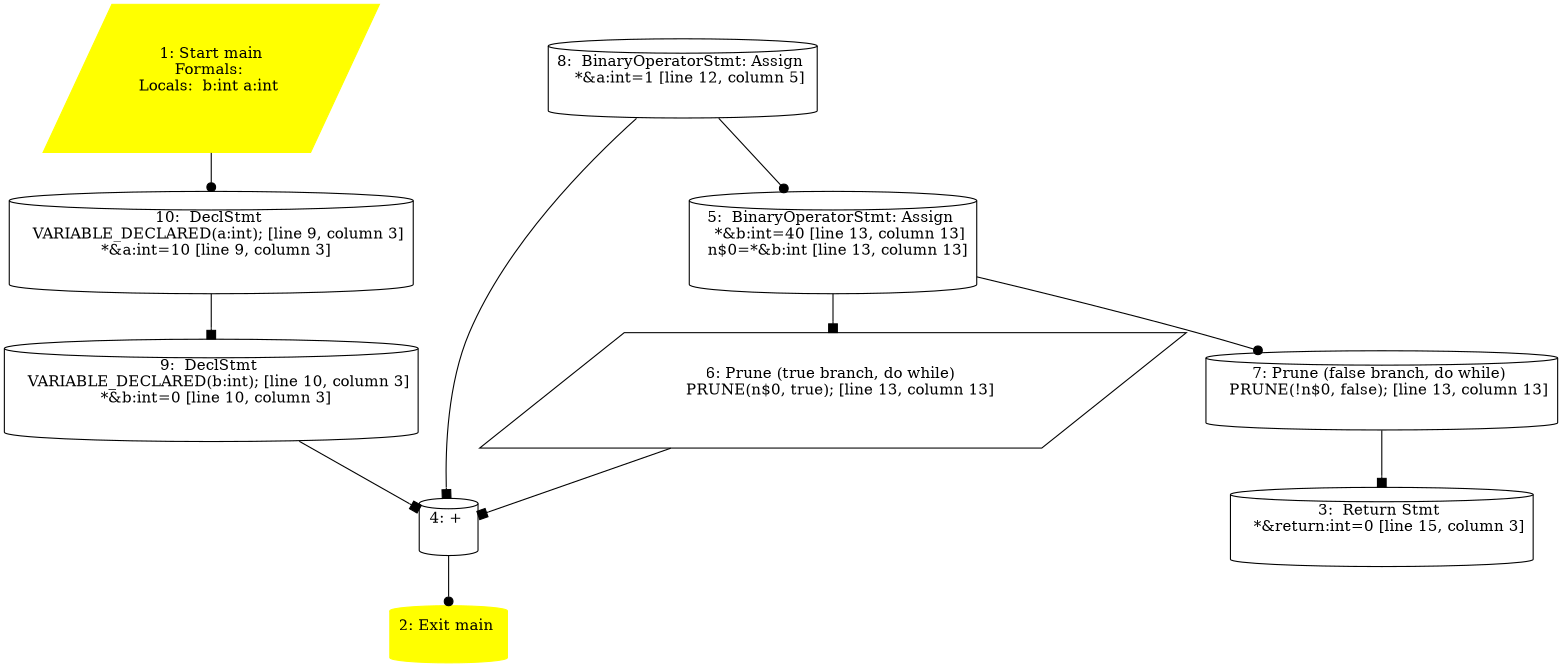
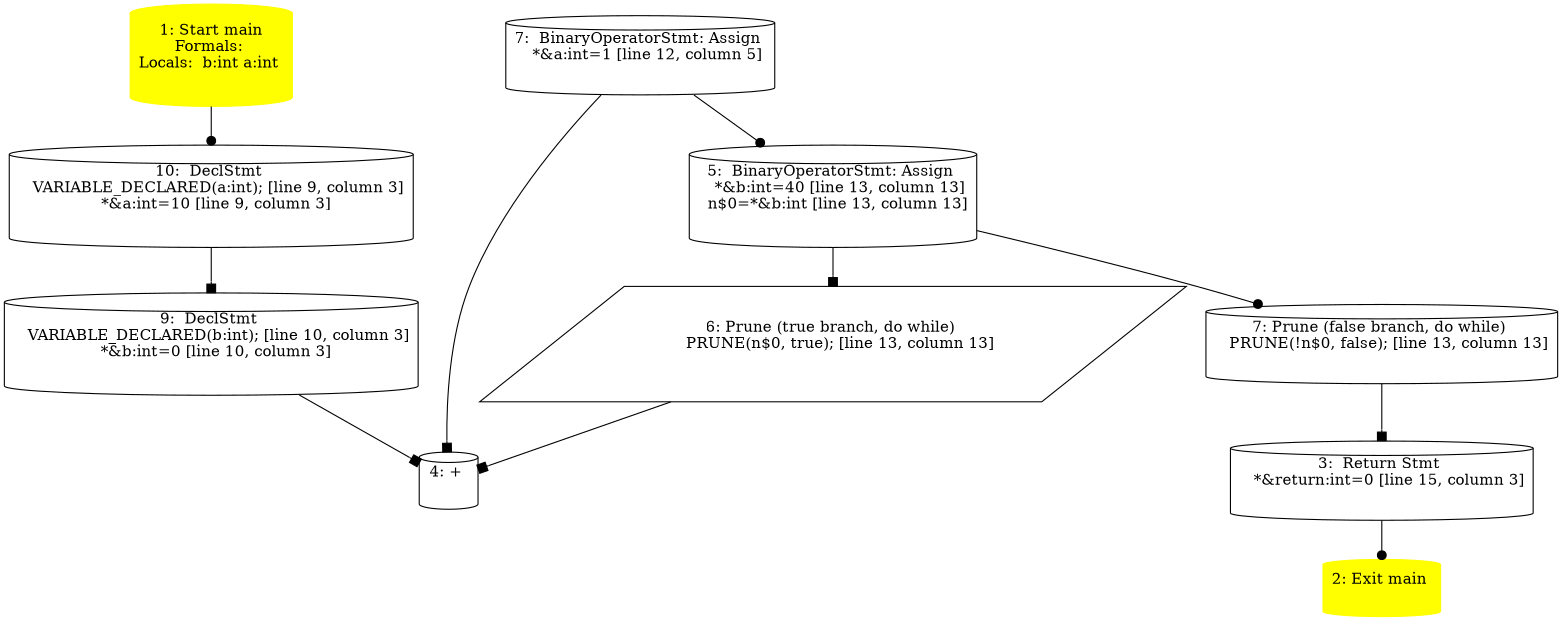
(211, 78) -> (211, 55)
(683, 78) -> (640, 55)
(449, 576) -> (1382, 536)
